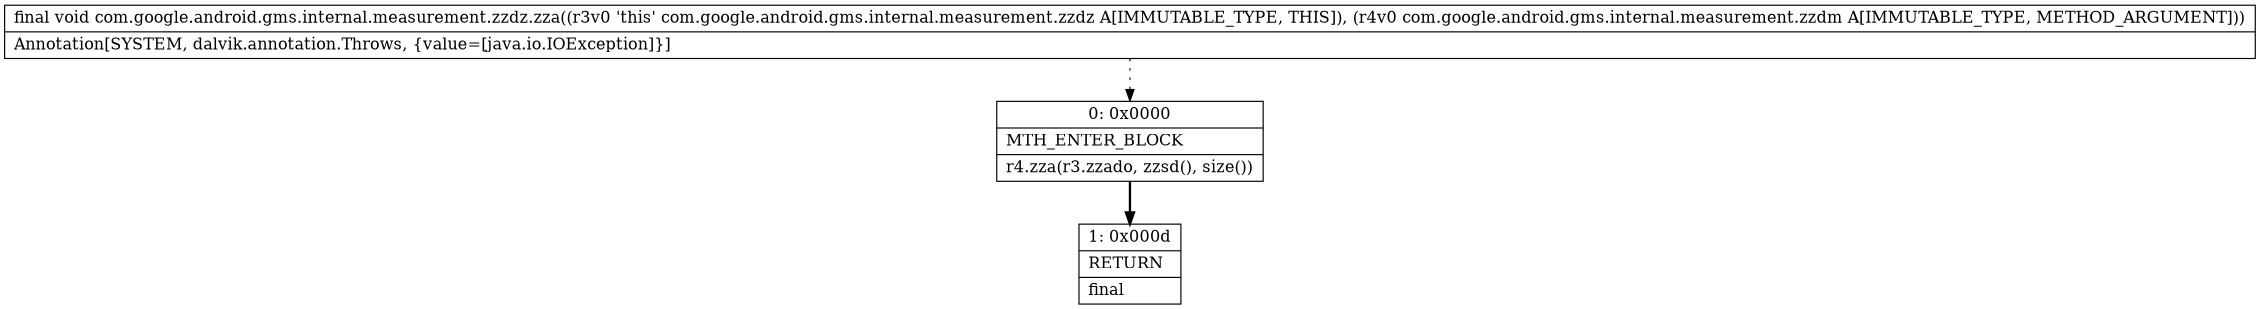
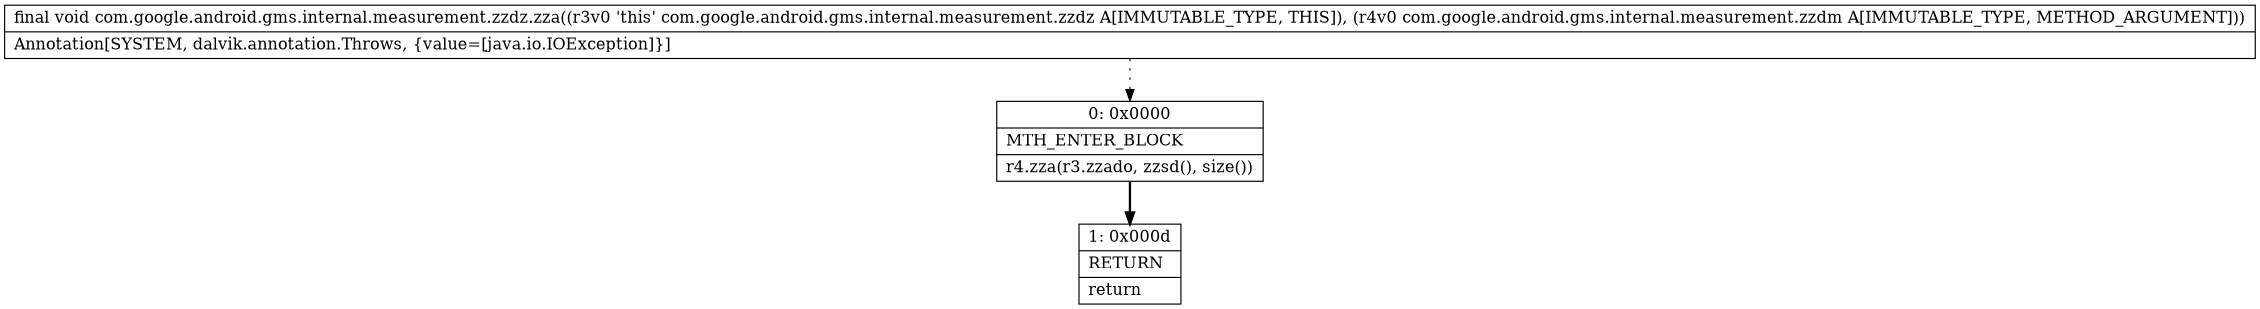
(1106, 290) -> (1115, 290)
